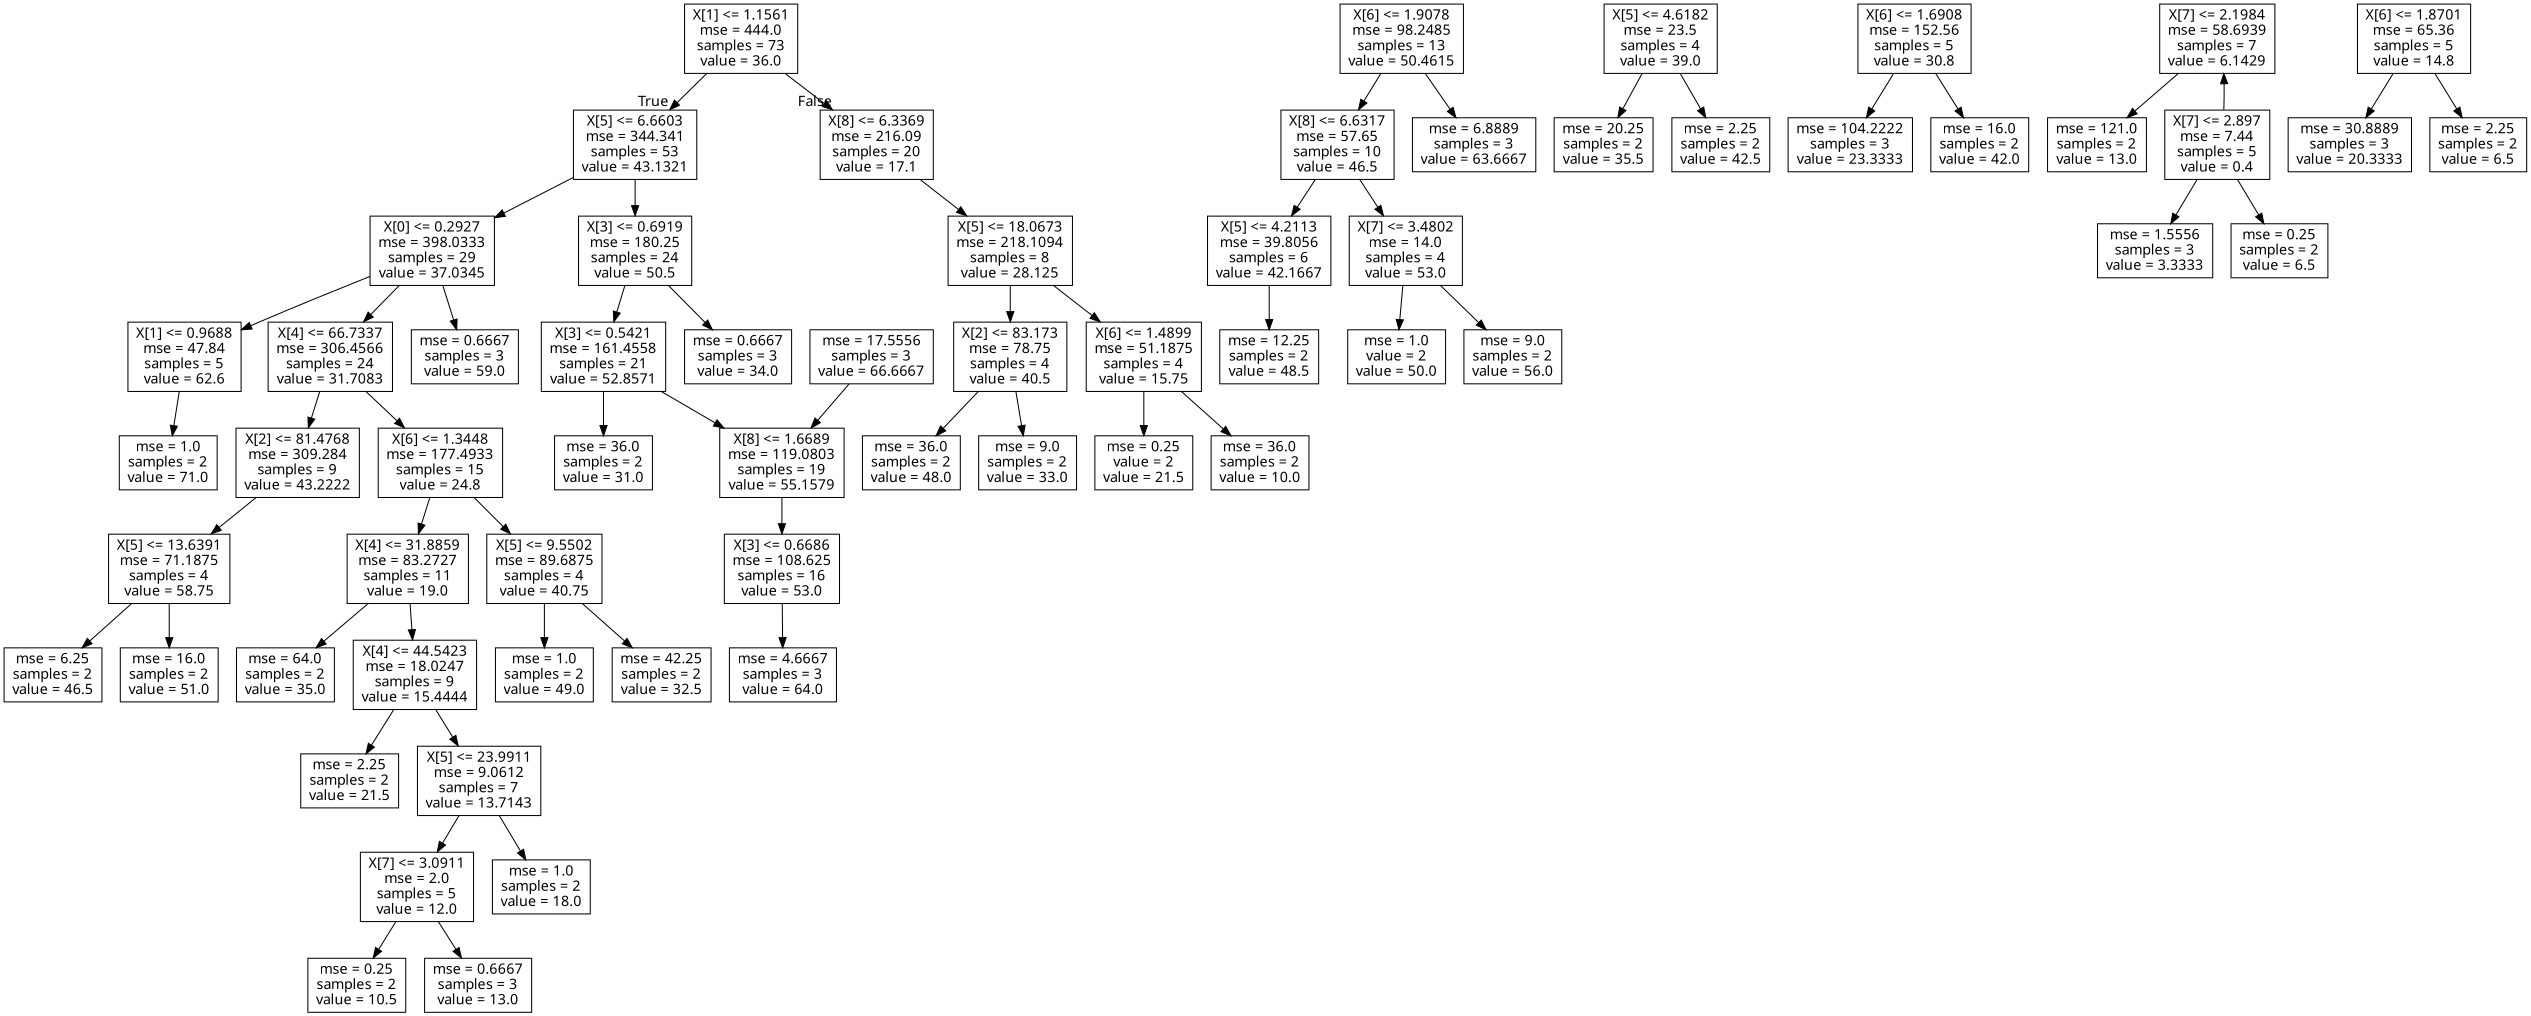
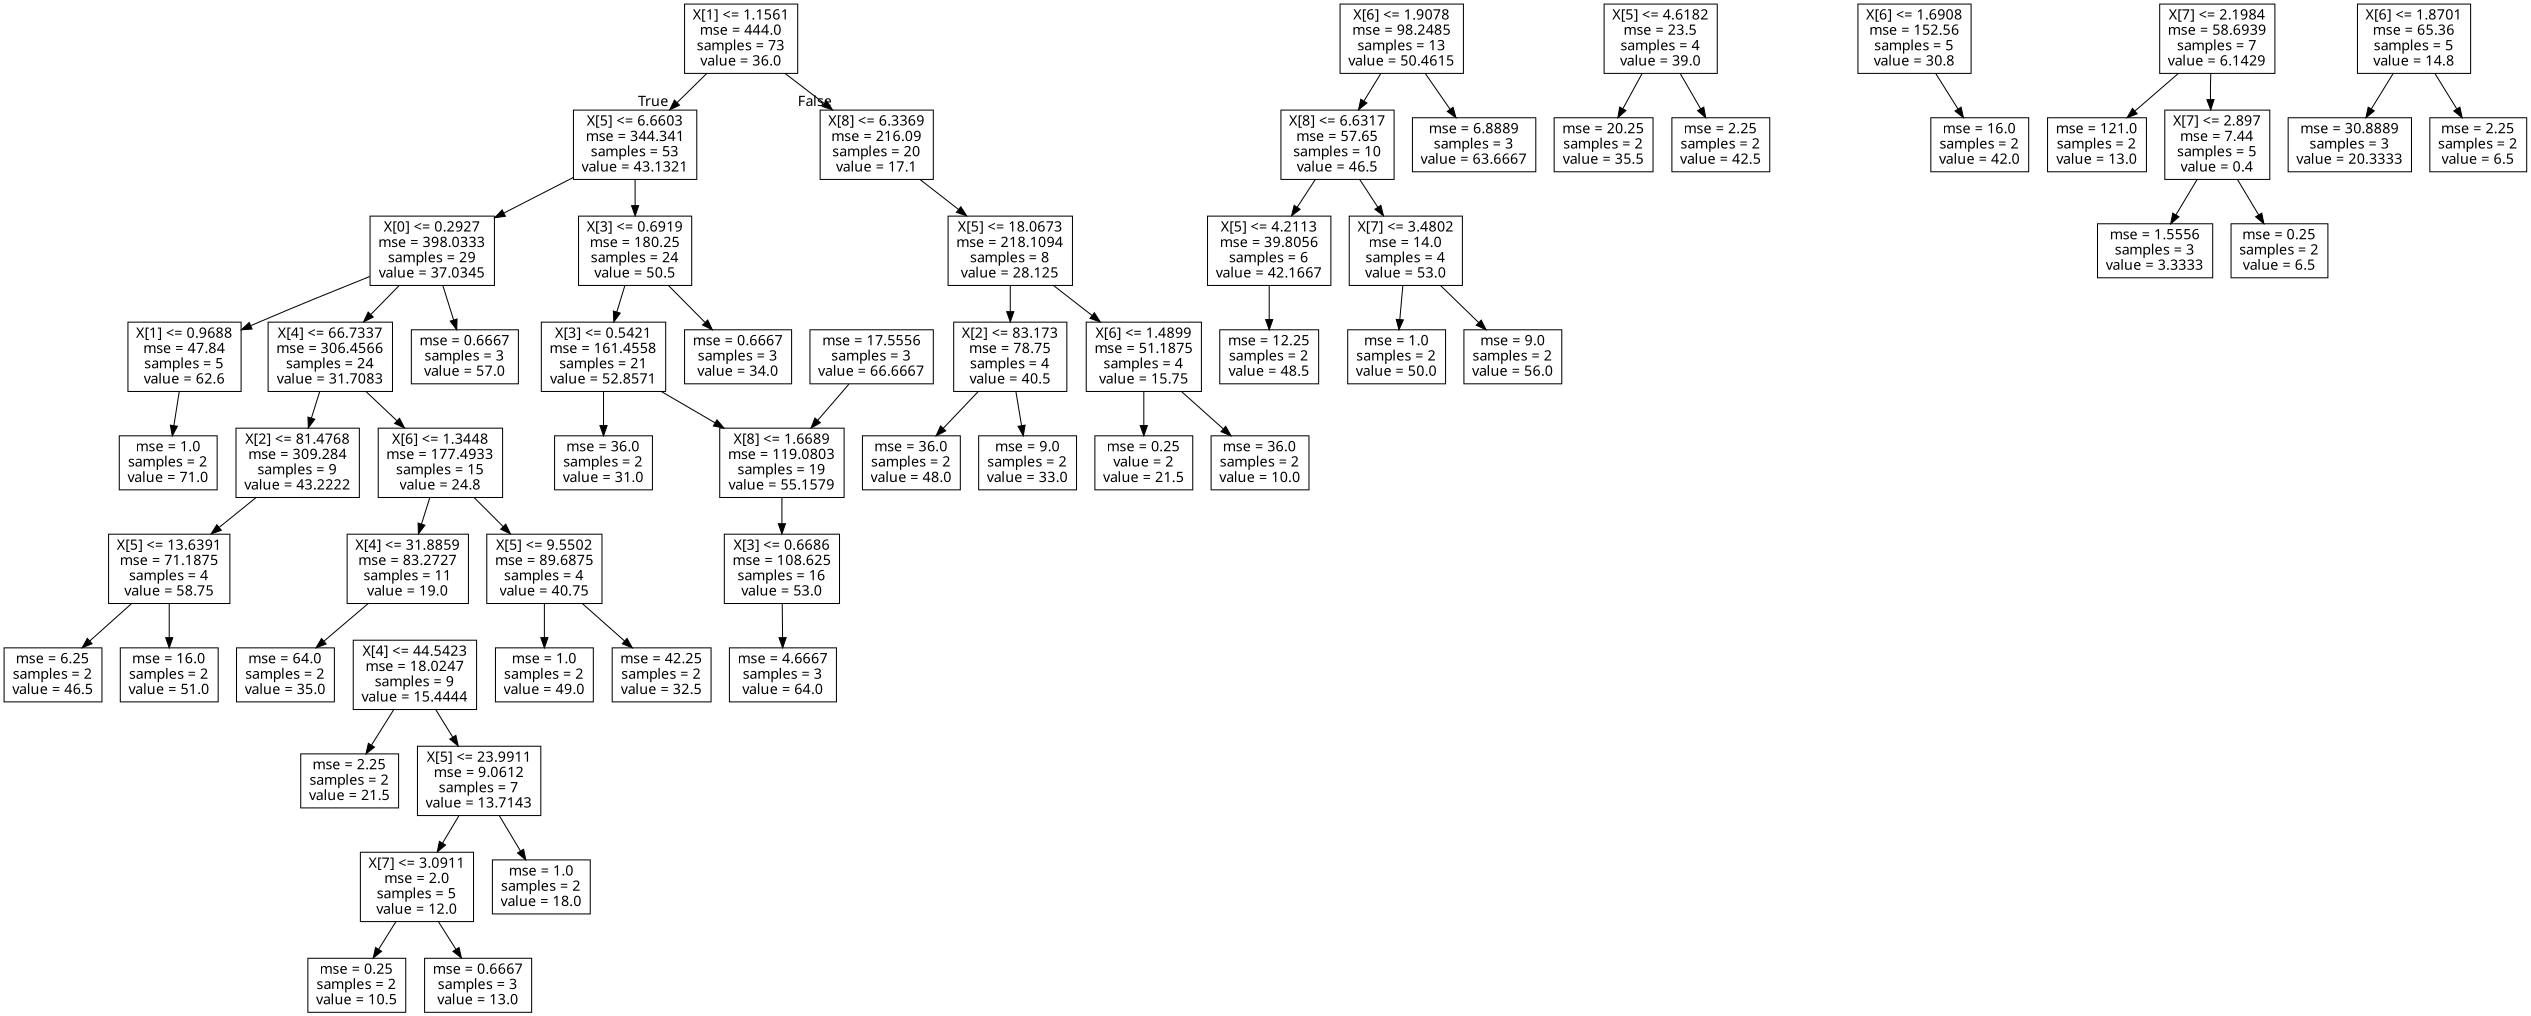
(2224, 97) -> (2210, 86)
(1850, 145) -> none
(465, 357) -> (465, 357)
(1397, 357) -> (1397, 357)
(411, 617) -> none
